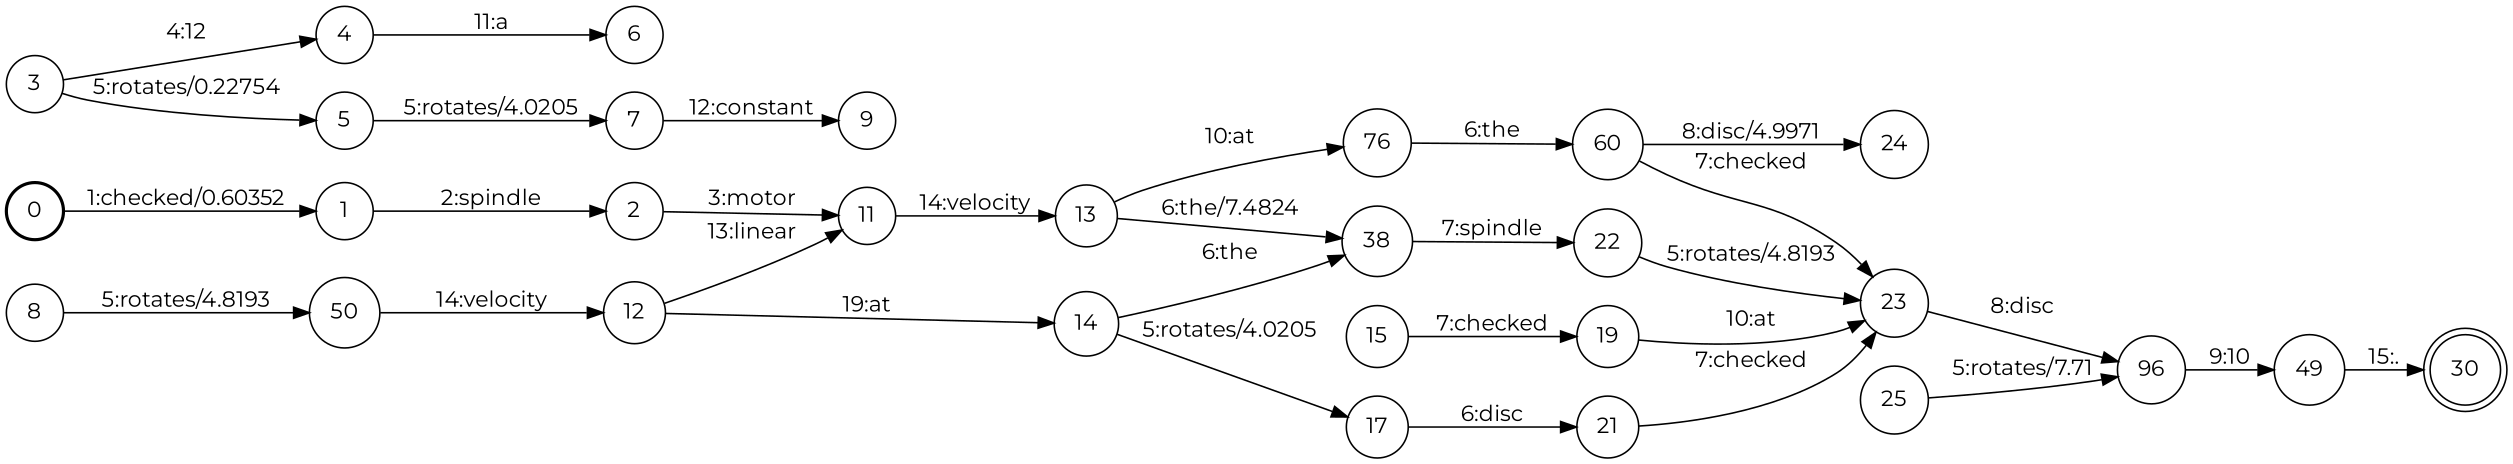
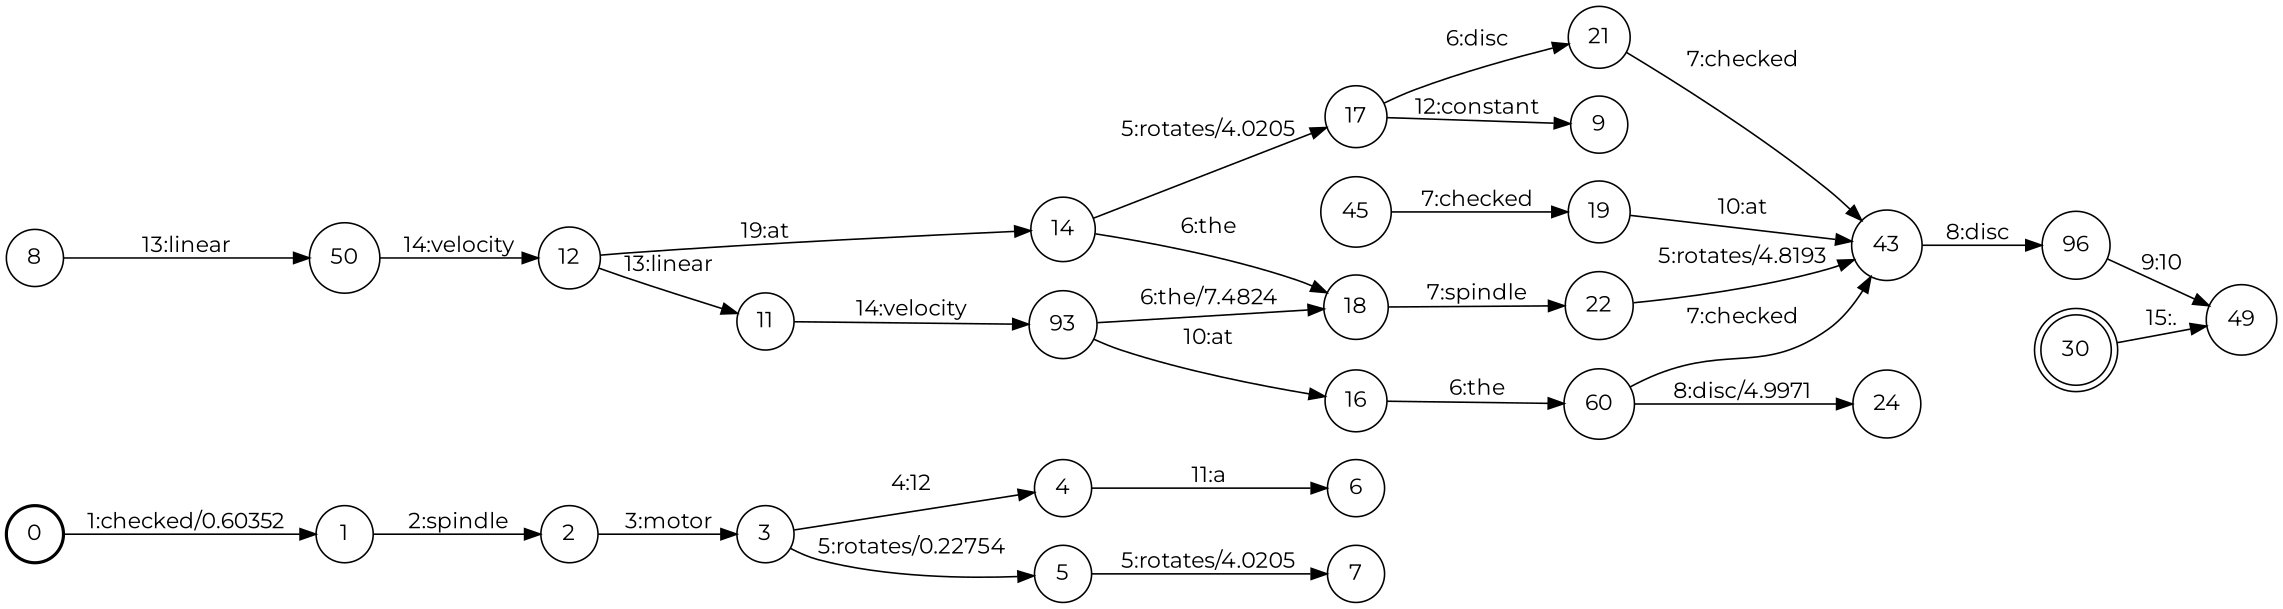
(743, 121) -> (1470, 120)
(1377, 143) -> (1356, 401)
(743, 213) -> (660, 534)
(1086, 216) -> (1063, 325)
(1377, 241) -> (1356, 307)
(187, 301) -> (187, 246)
(1894, 303) -> (1887, 245)
(1377, 337) -> (1356, 212)
(2376, 370) -> (2154, 336)
(1894, 400) -> none
